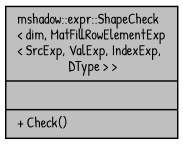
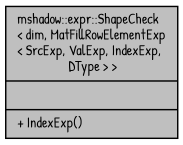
(43, 123) -> (50, 123)
